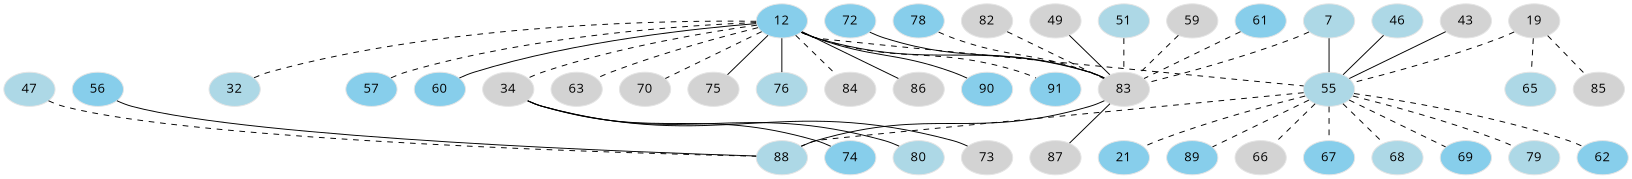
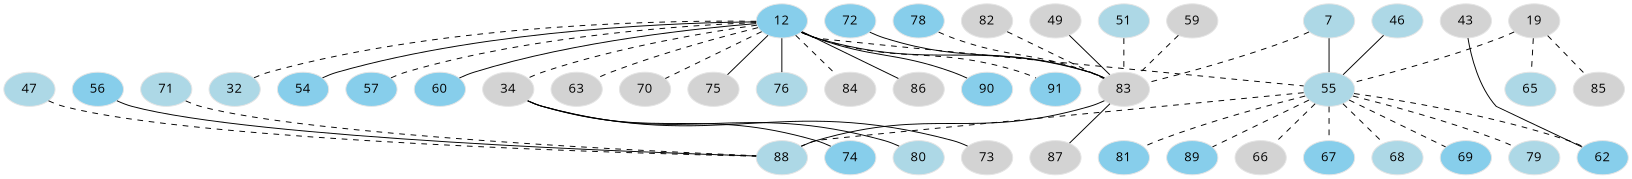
(1261, 21) -> none
(1397, 55) -> (1505, 111)
none -> (166, 89)
none -> (303, 89)
(1124, 158) -> (1124, 158)
